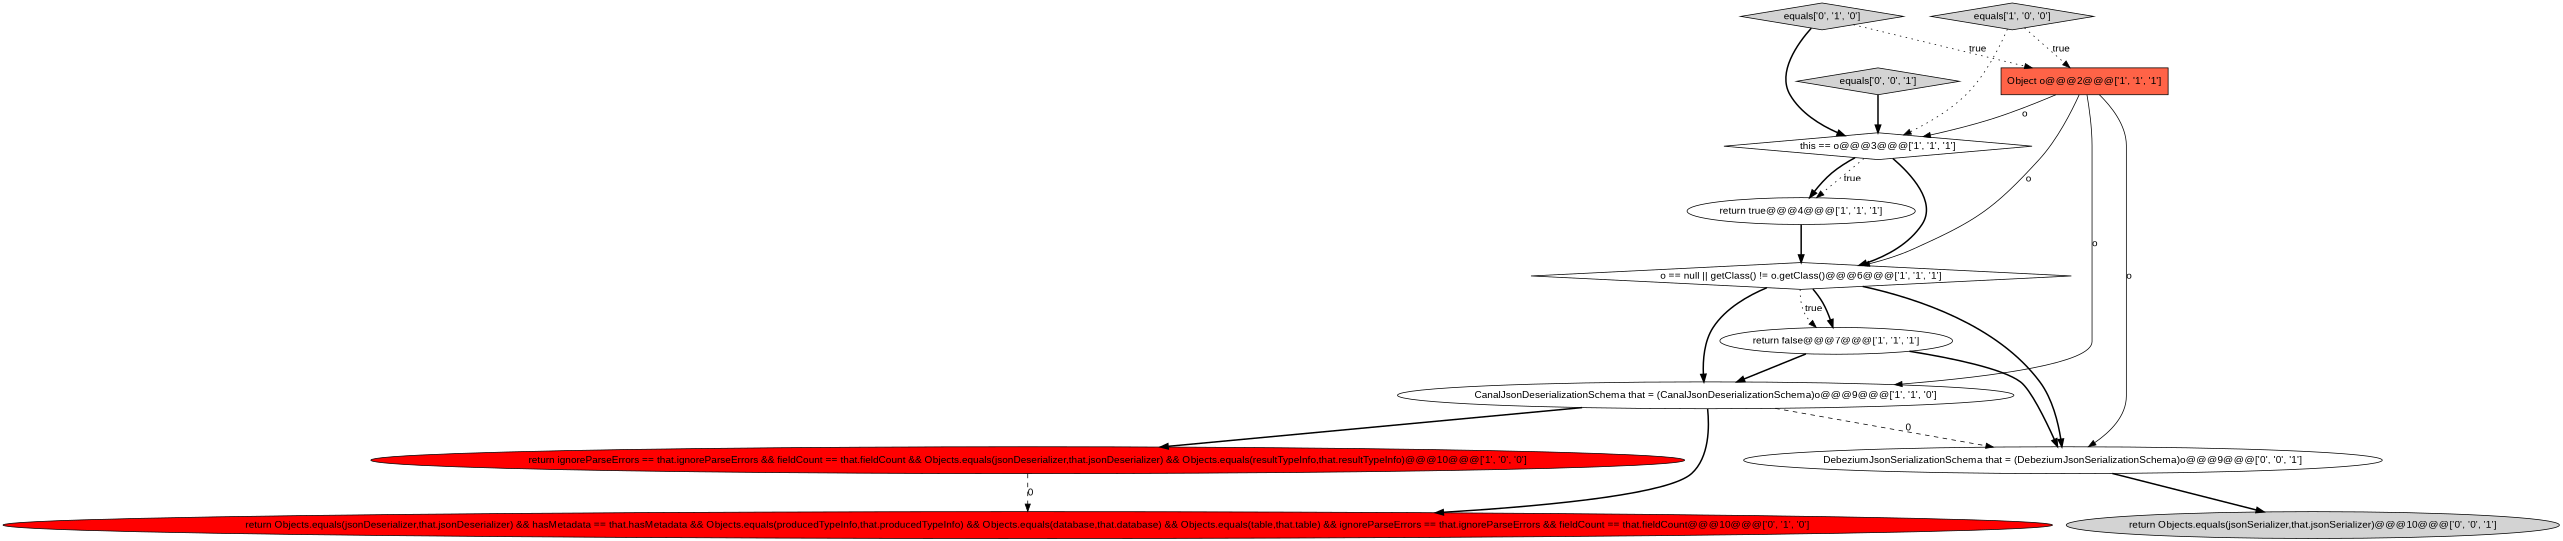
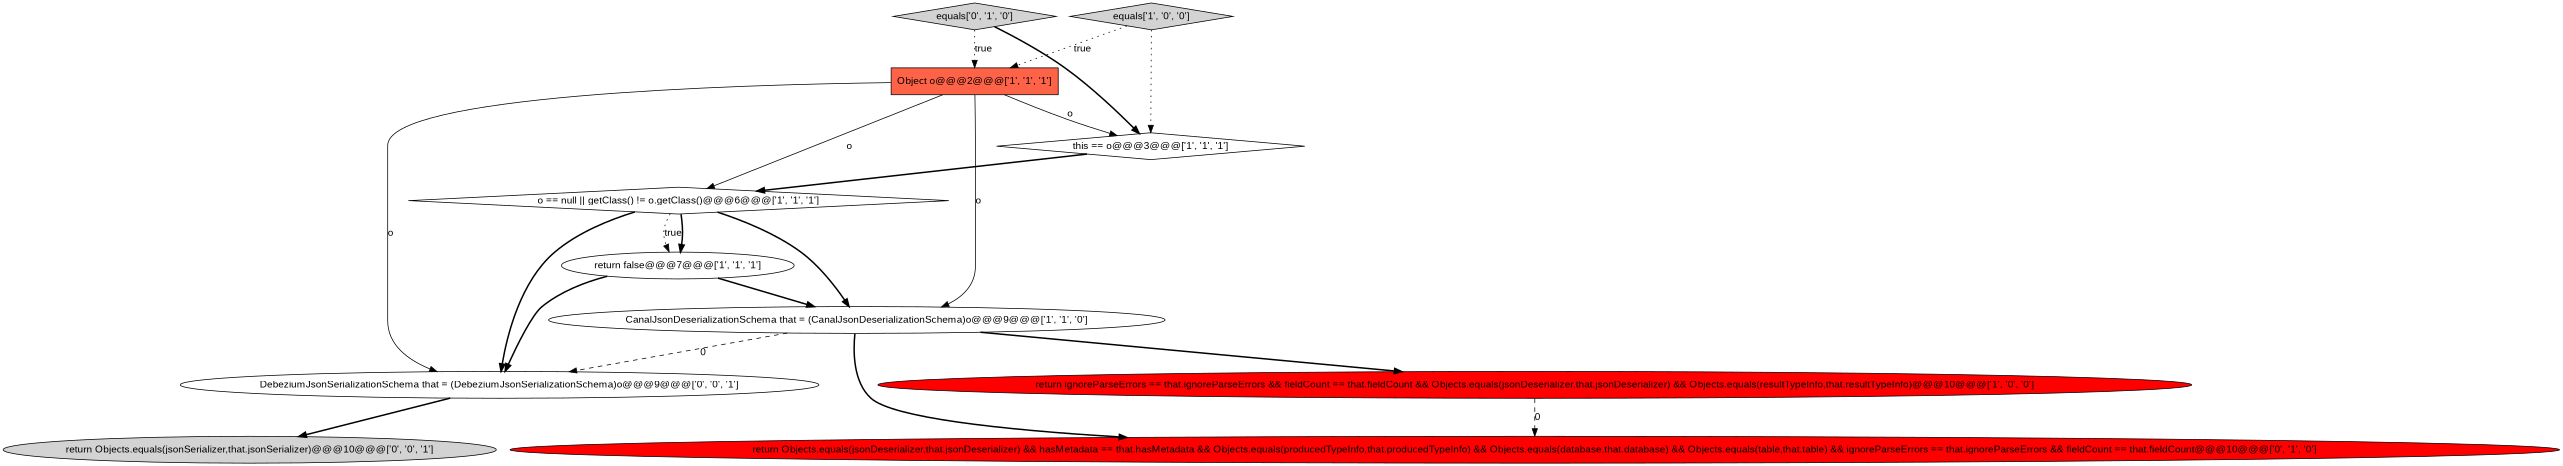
(1878, 81) -> none
(1801, 211) -> none
